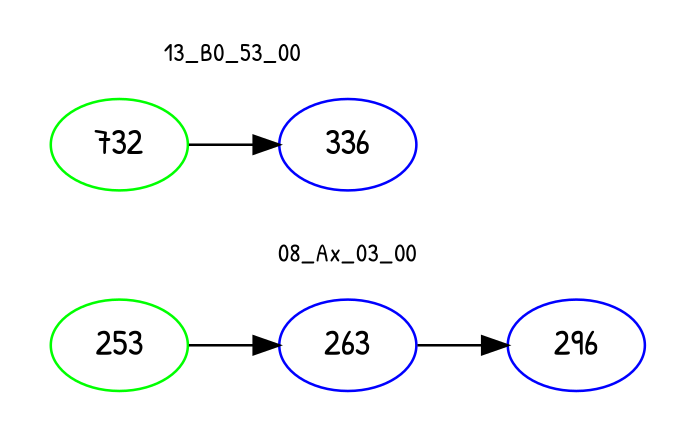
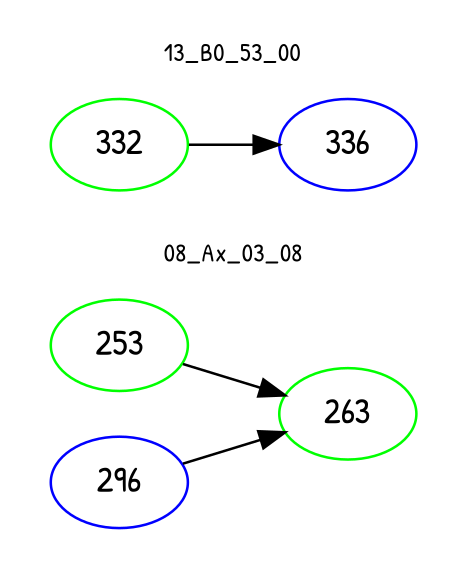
(119, 145) -> (119, 145)
(348, 255) -> (234, 255)
(348, 345) -> (348, 414)
(450, 345) -> (222, 452)
